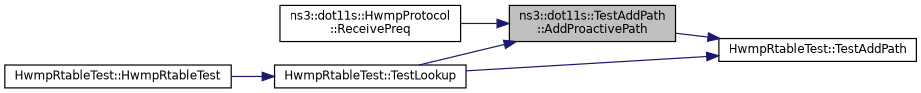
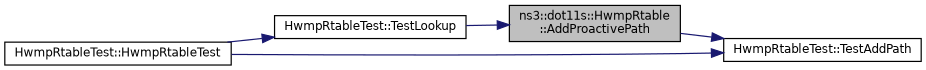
(370, 23) -> none
(592, 23) -> (595, 23)
(586, 64) -> (471, 55)
